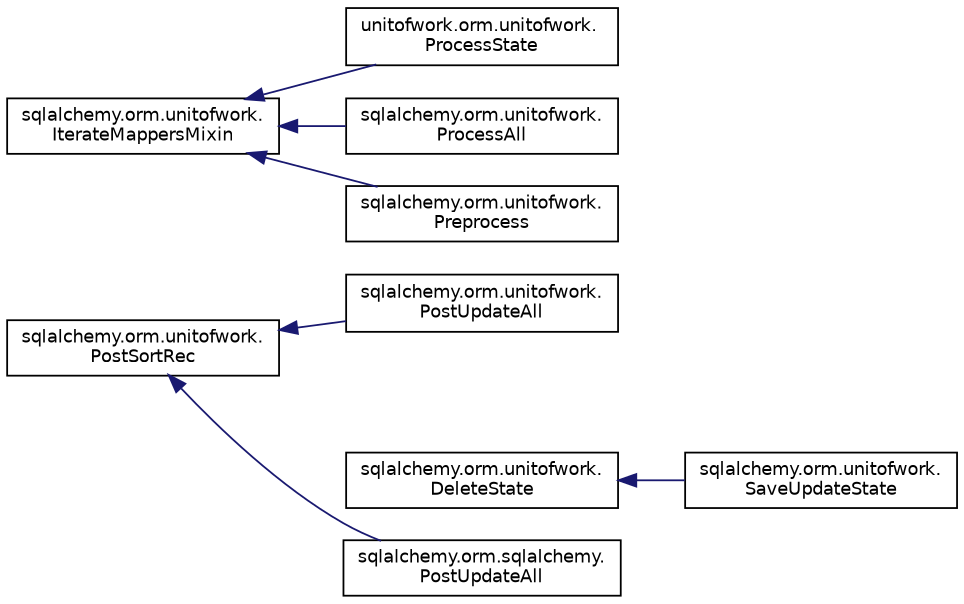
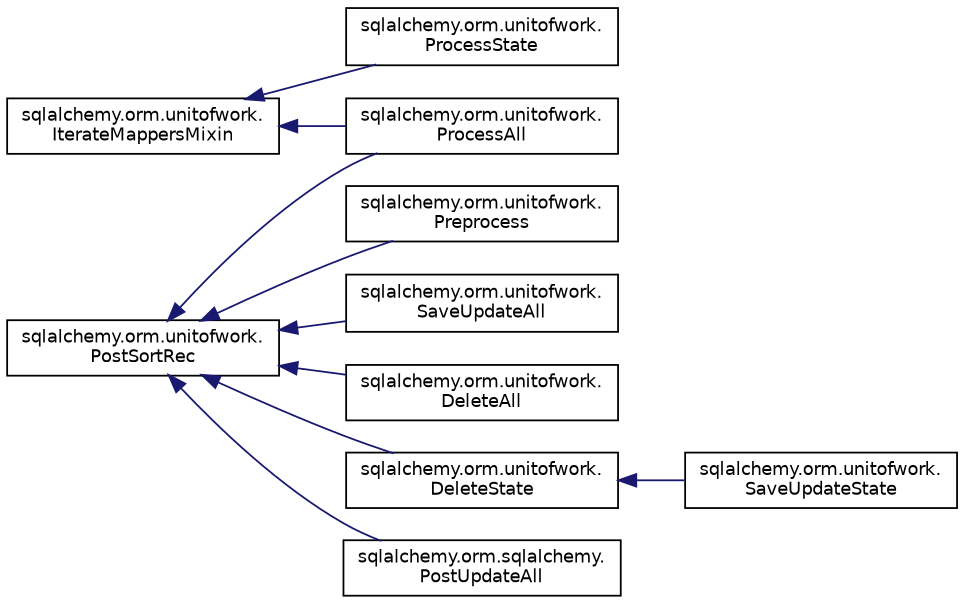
(482, 37) -> (482, 37)
(322, 172) -> (304, 274)
none -> (271, 220)
(482, 303) -> (482, 303)
none -> (482, 393)
none -> (305, 420)
